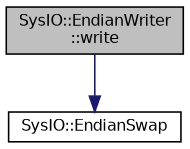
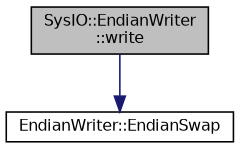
(95, 127) -> (120, 127)
